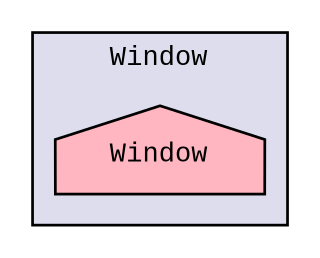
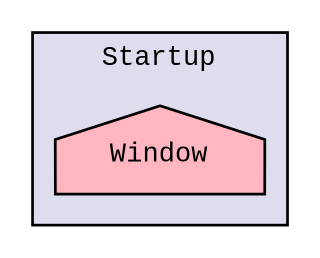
(160, 58) -> (160, 58)
